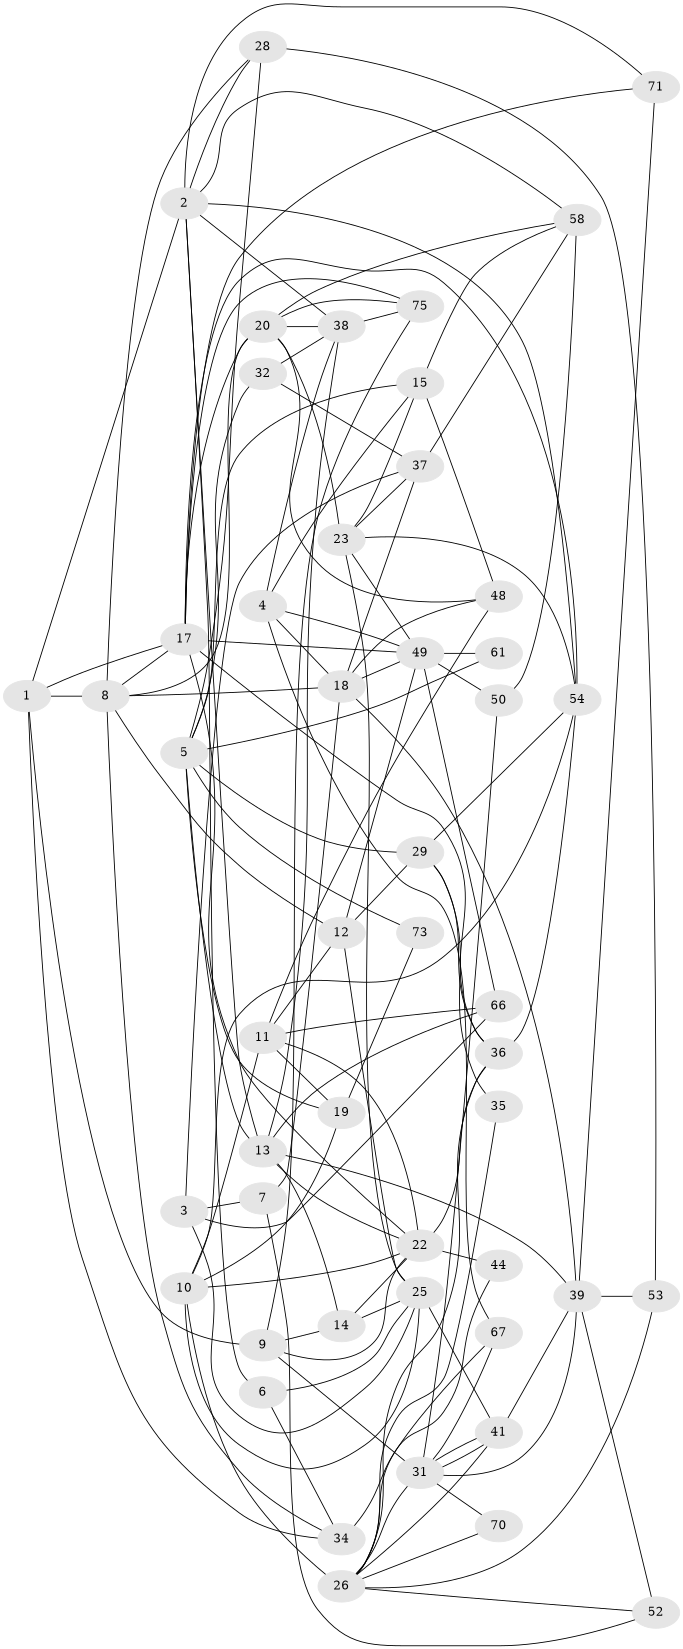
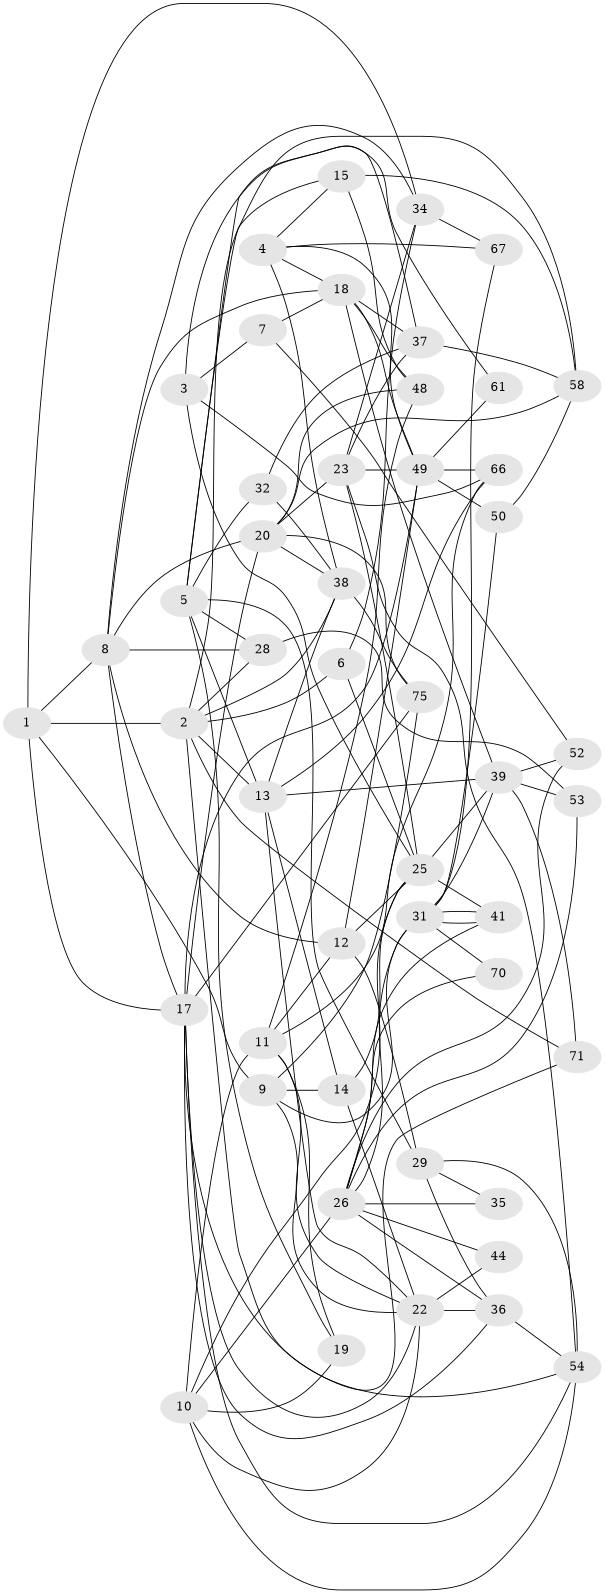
(387, 464) -> (372, 369)
(420, 933) -> none
(538, 1365) -> (451, 834)
